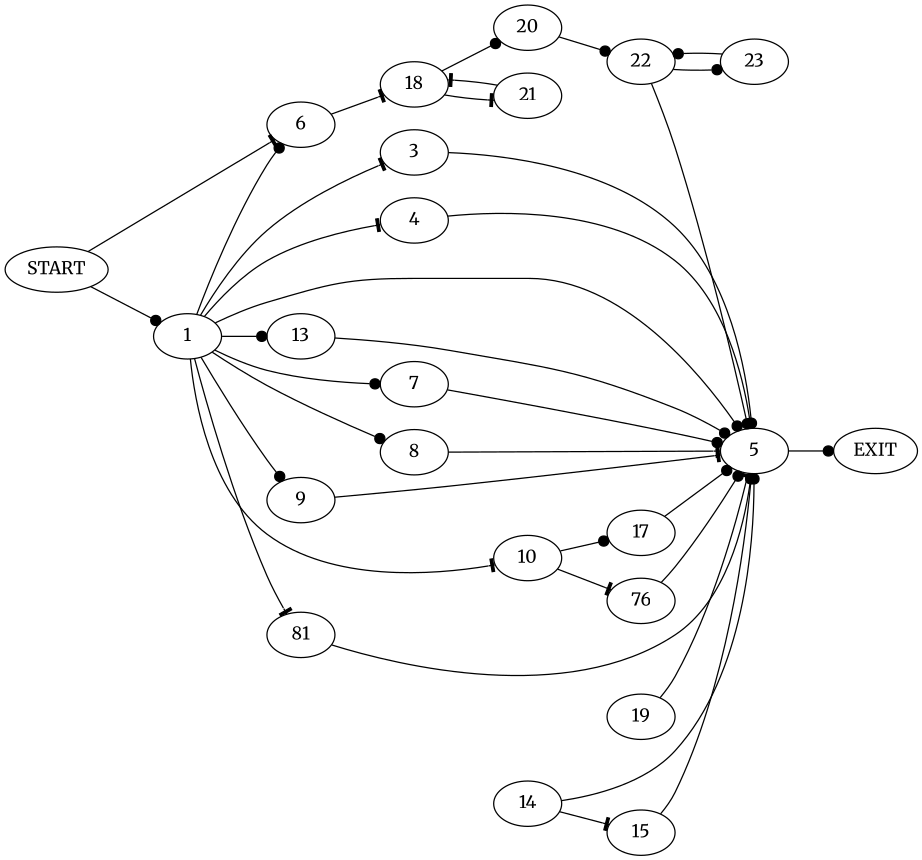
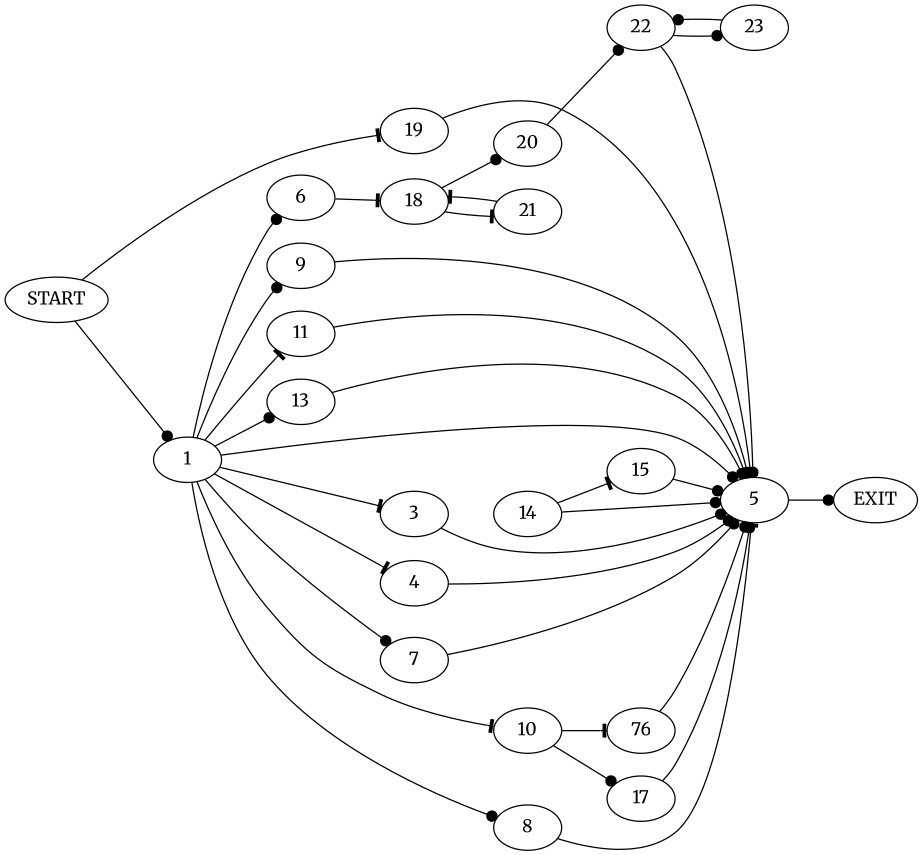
(179, 197) -> (219, 187)
(525, 478) -> (586, 286)
(301, 635) -> (301, 334)
